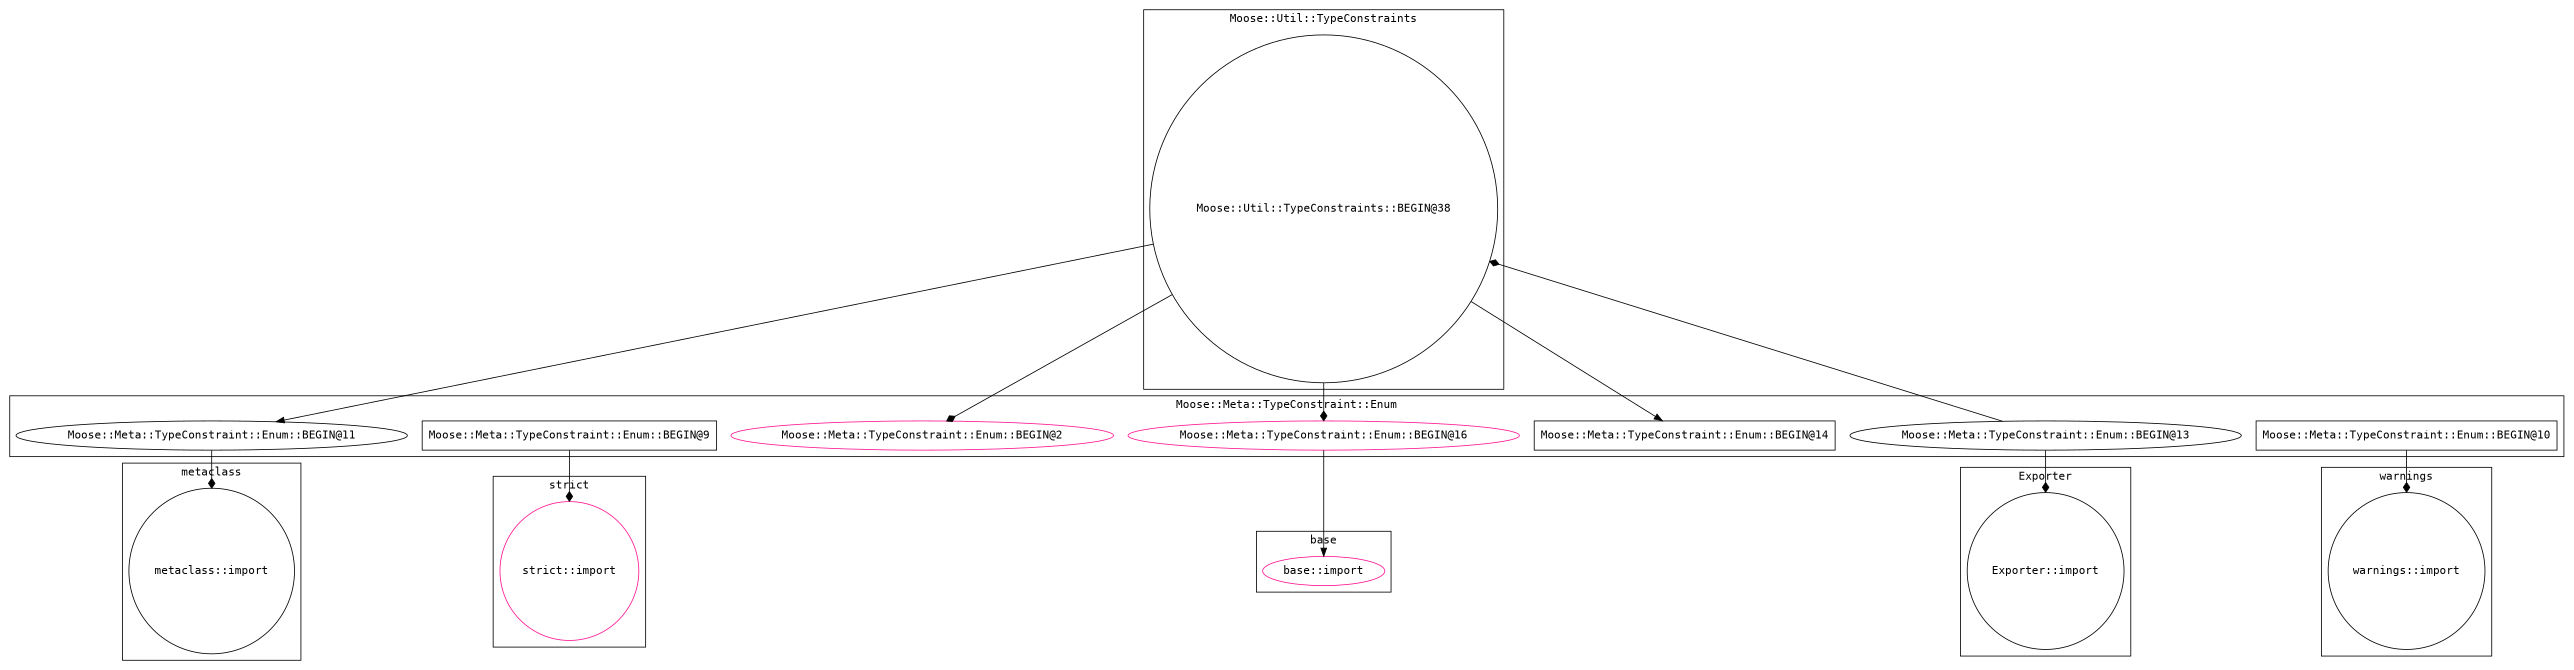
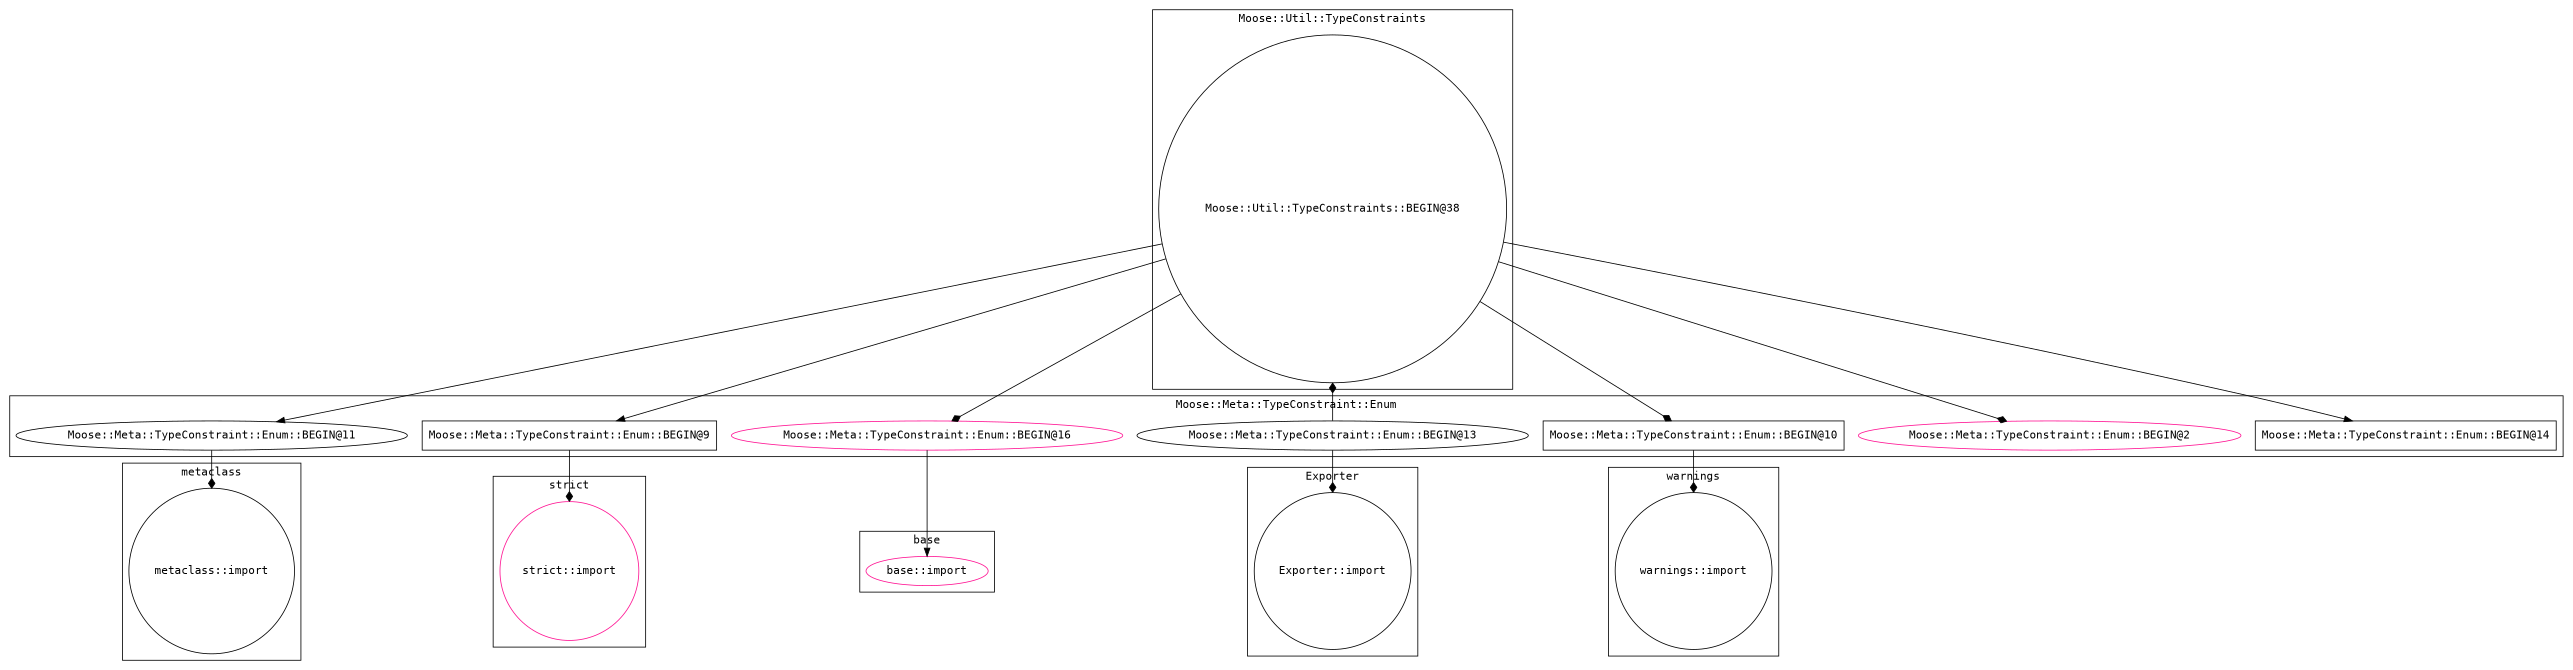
none -> (895, 339)
none -> (1571, 359)
